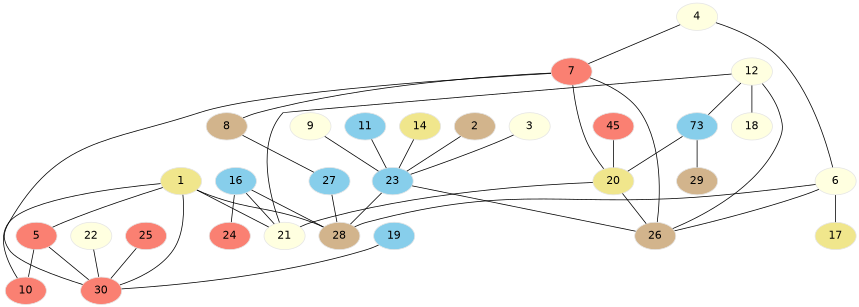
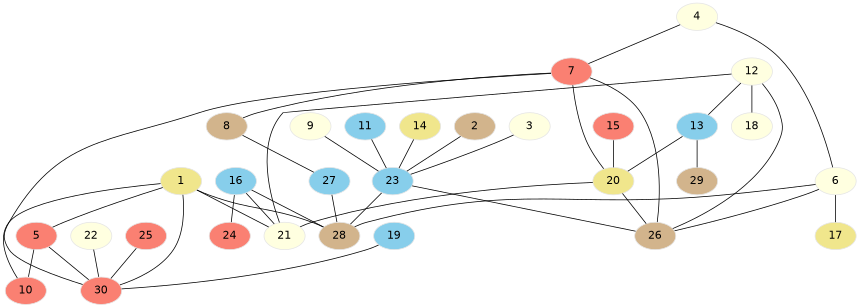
(613, 126) -> (613, 126)
(697, 126) -> (697, 126)
